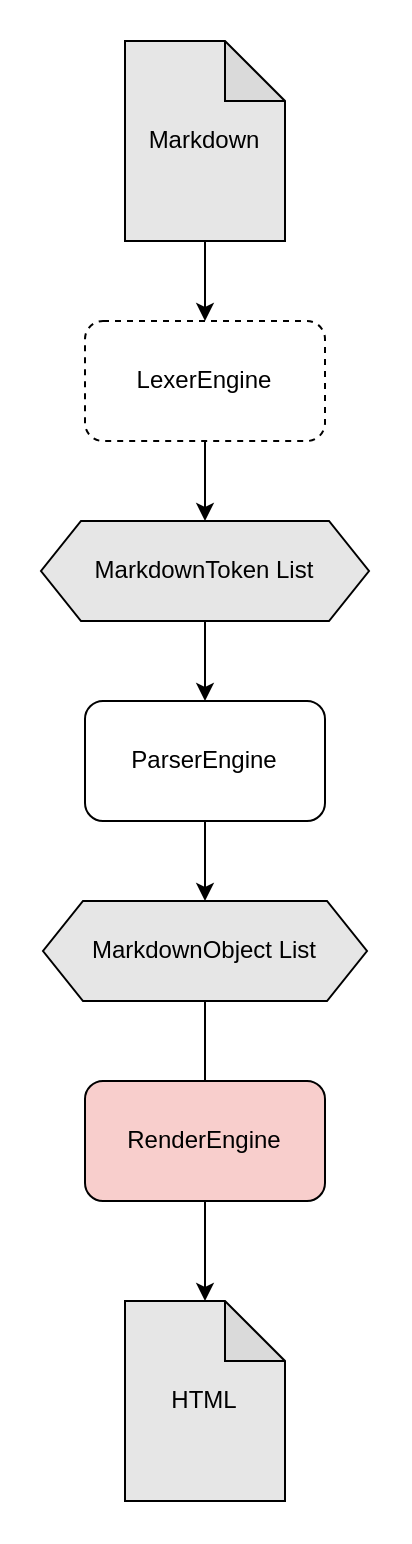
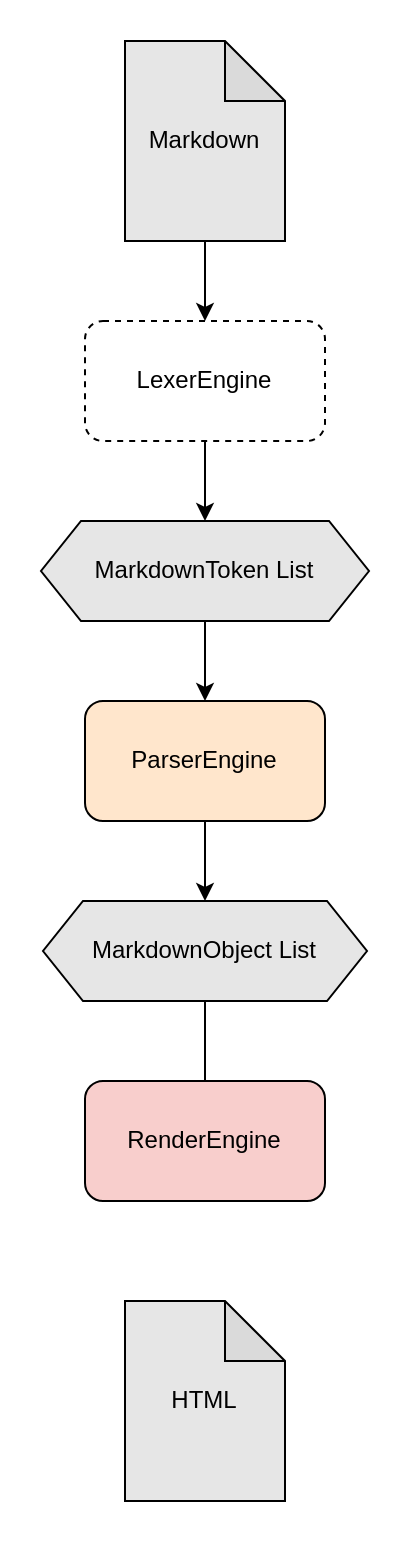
(205, 761) -> (205, 761)
(205, 1244) -> none
